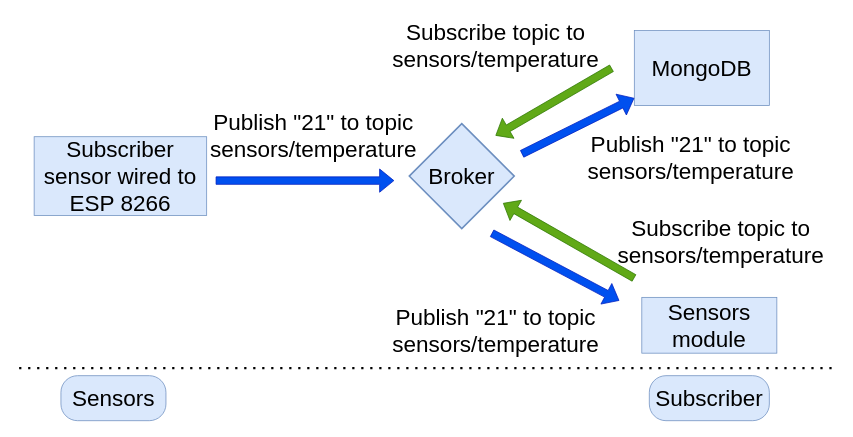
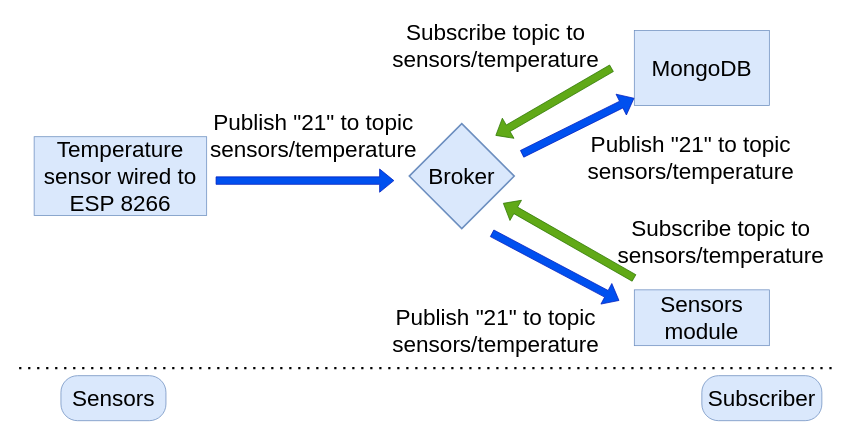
(120, 176) -> (120, 176)
(709, 325) -> (702, 317)
(709, 398) -> (762, 398)
